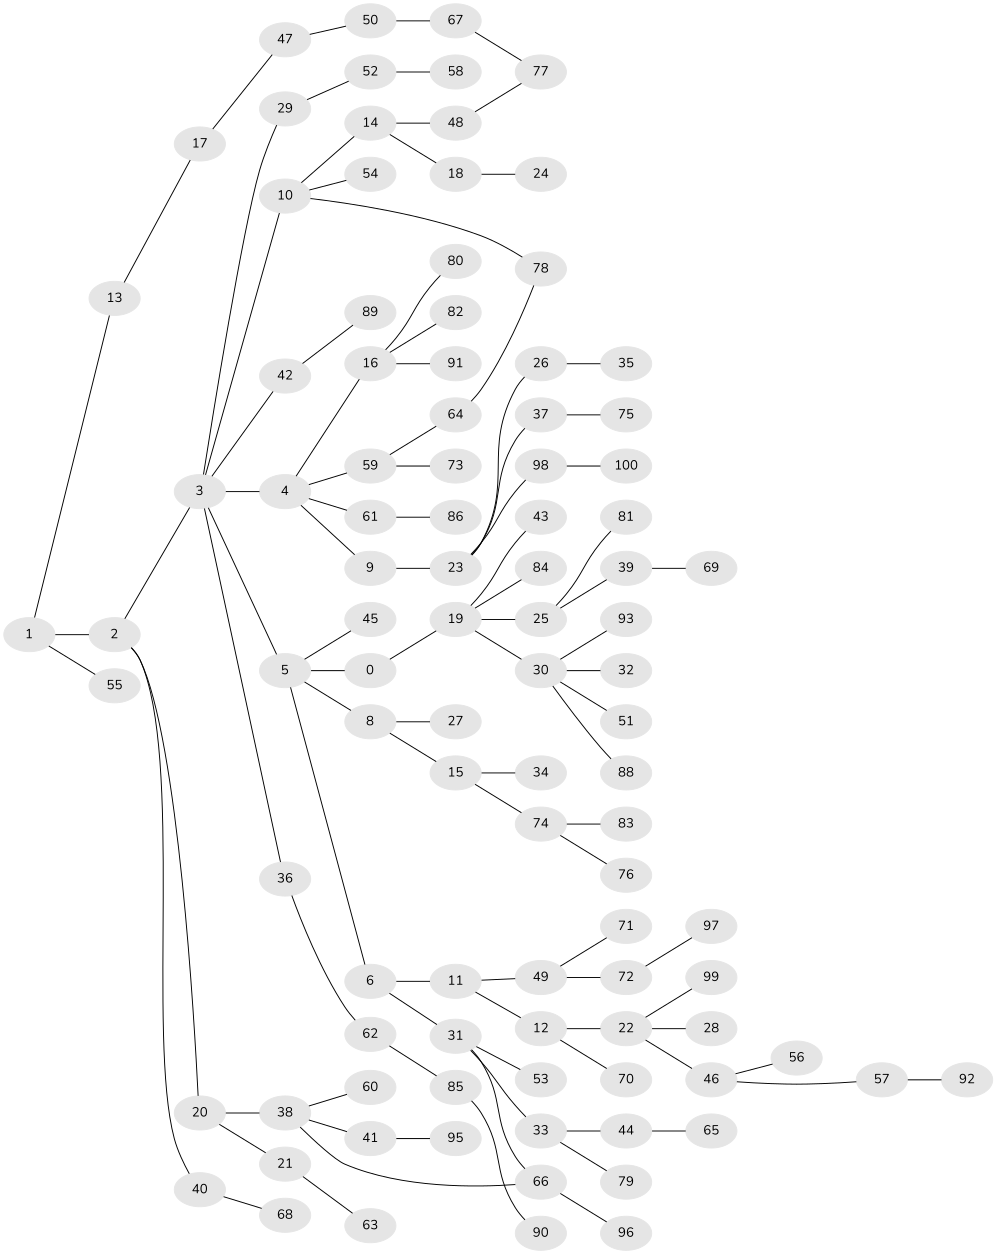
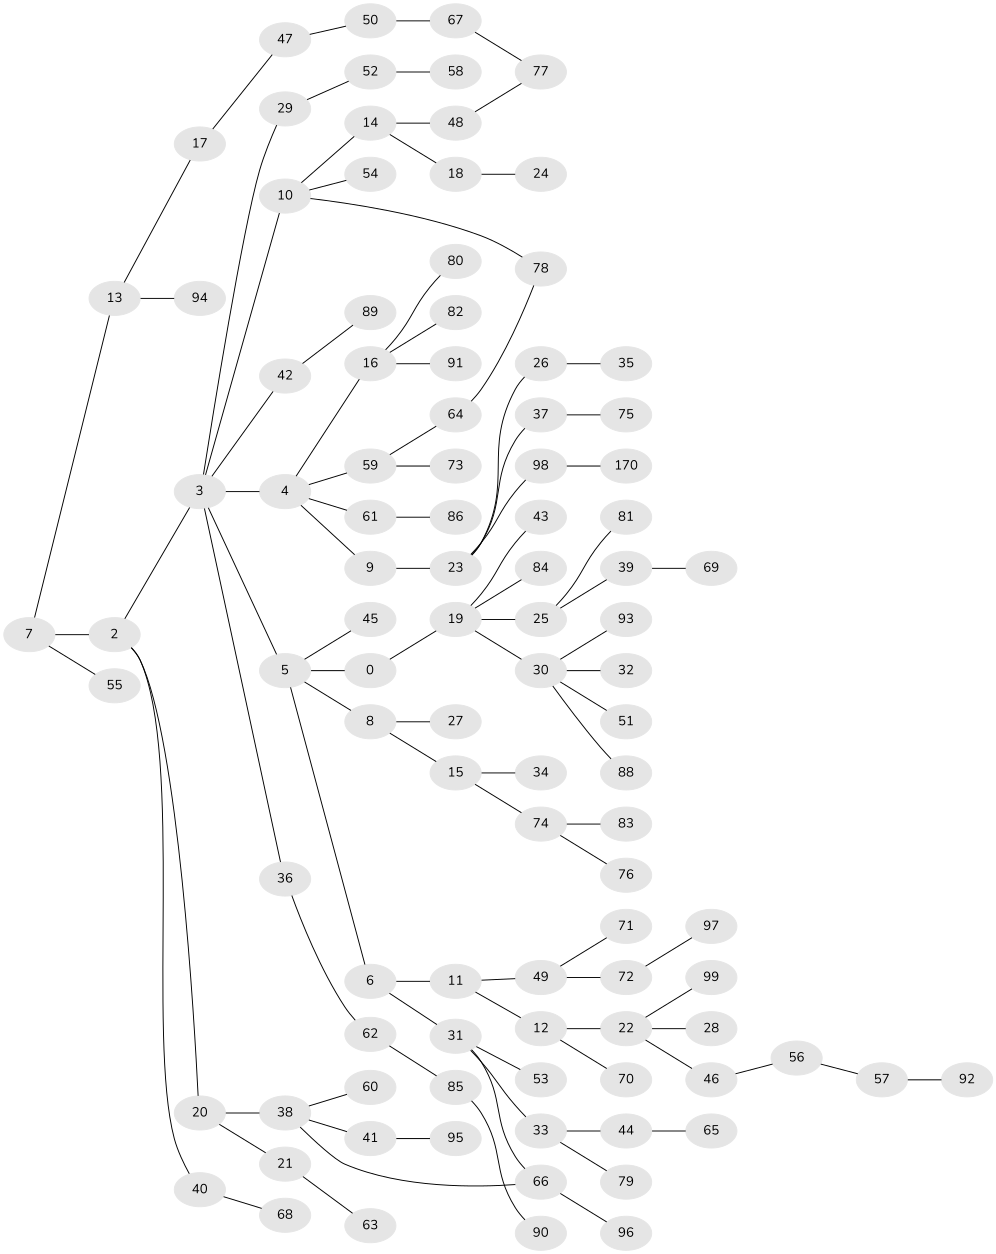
none -> (200, 298)
(626, 466) -> (626, 466)
(29, 635) -> (29, 635)
(797, 1084) -> (839, 1069)
